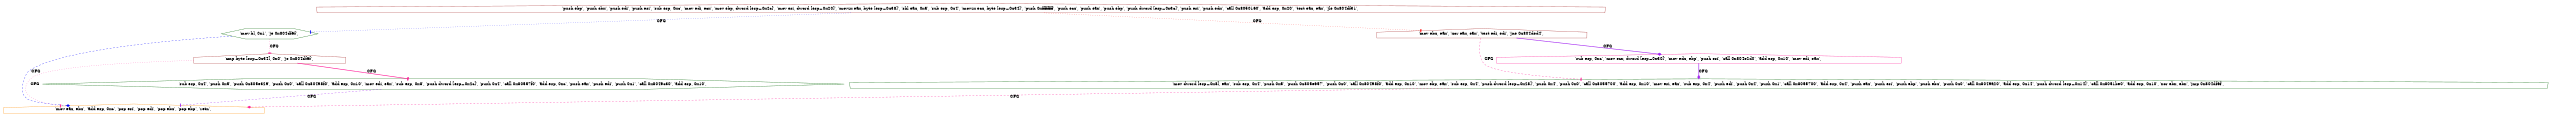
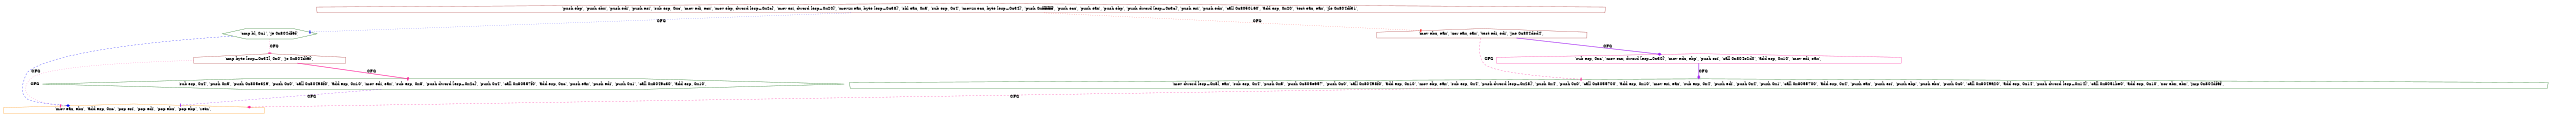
(270, 34) -> (270, 34)
